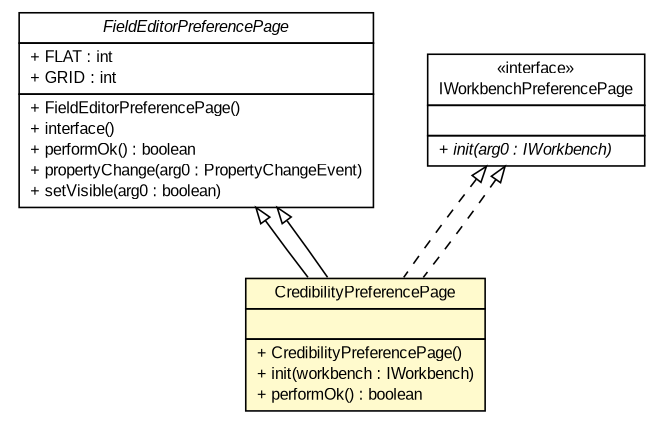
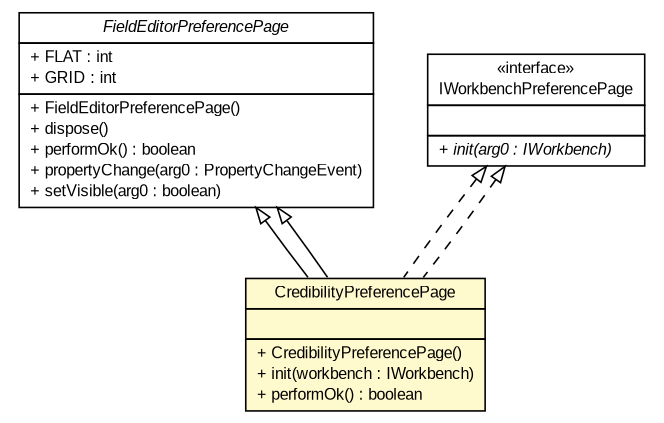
(73, 129) -> (69, 129)
